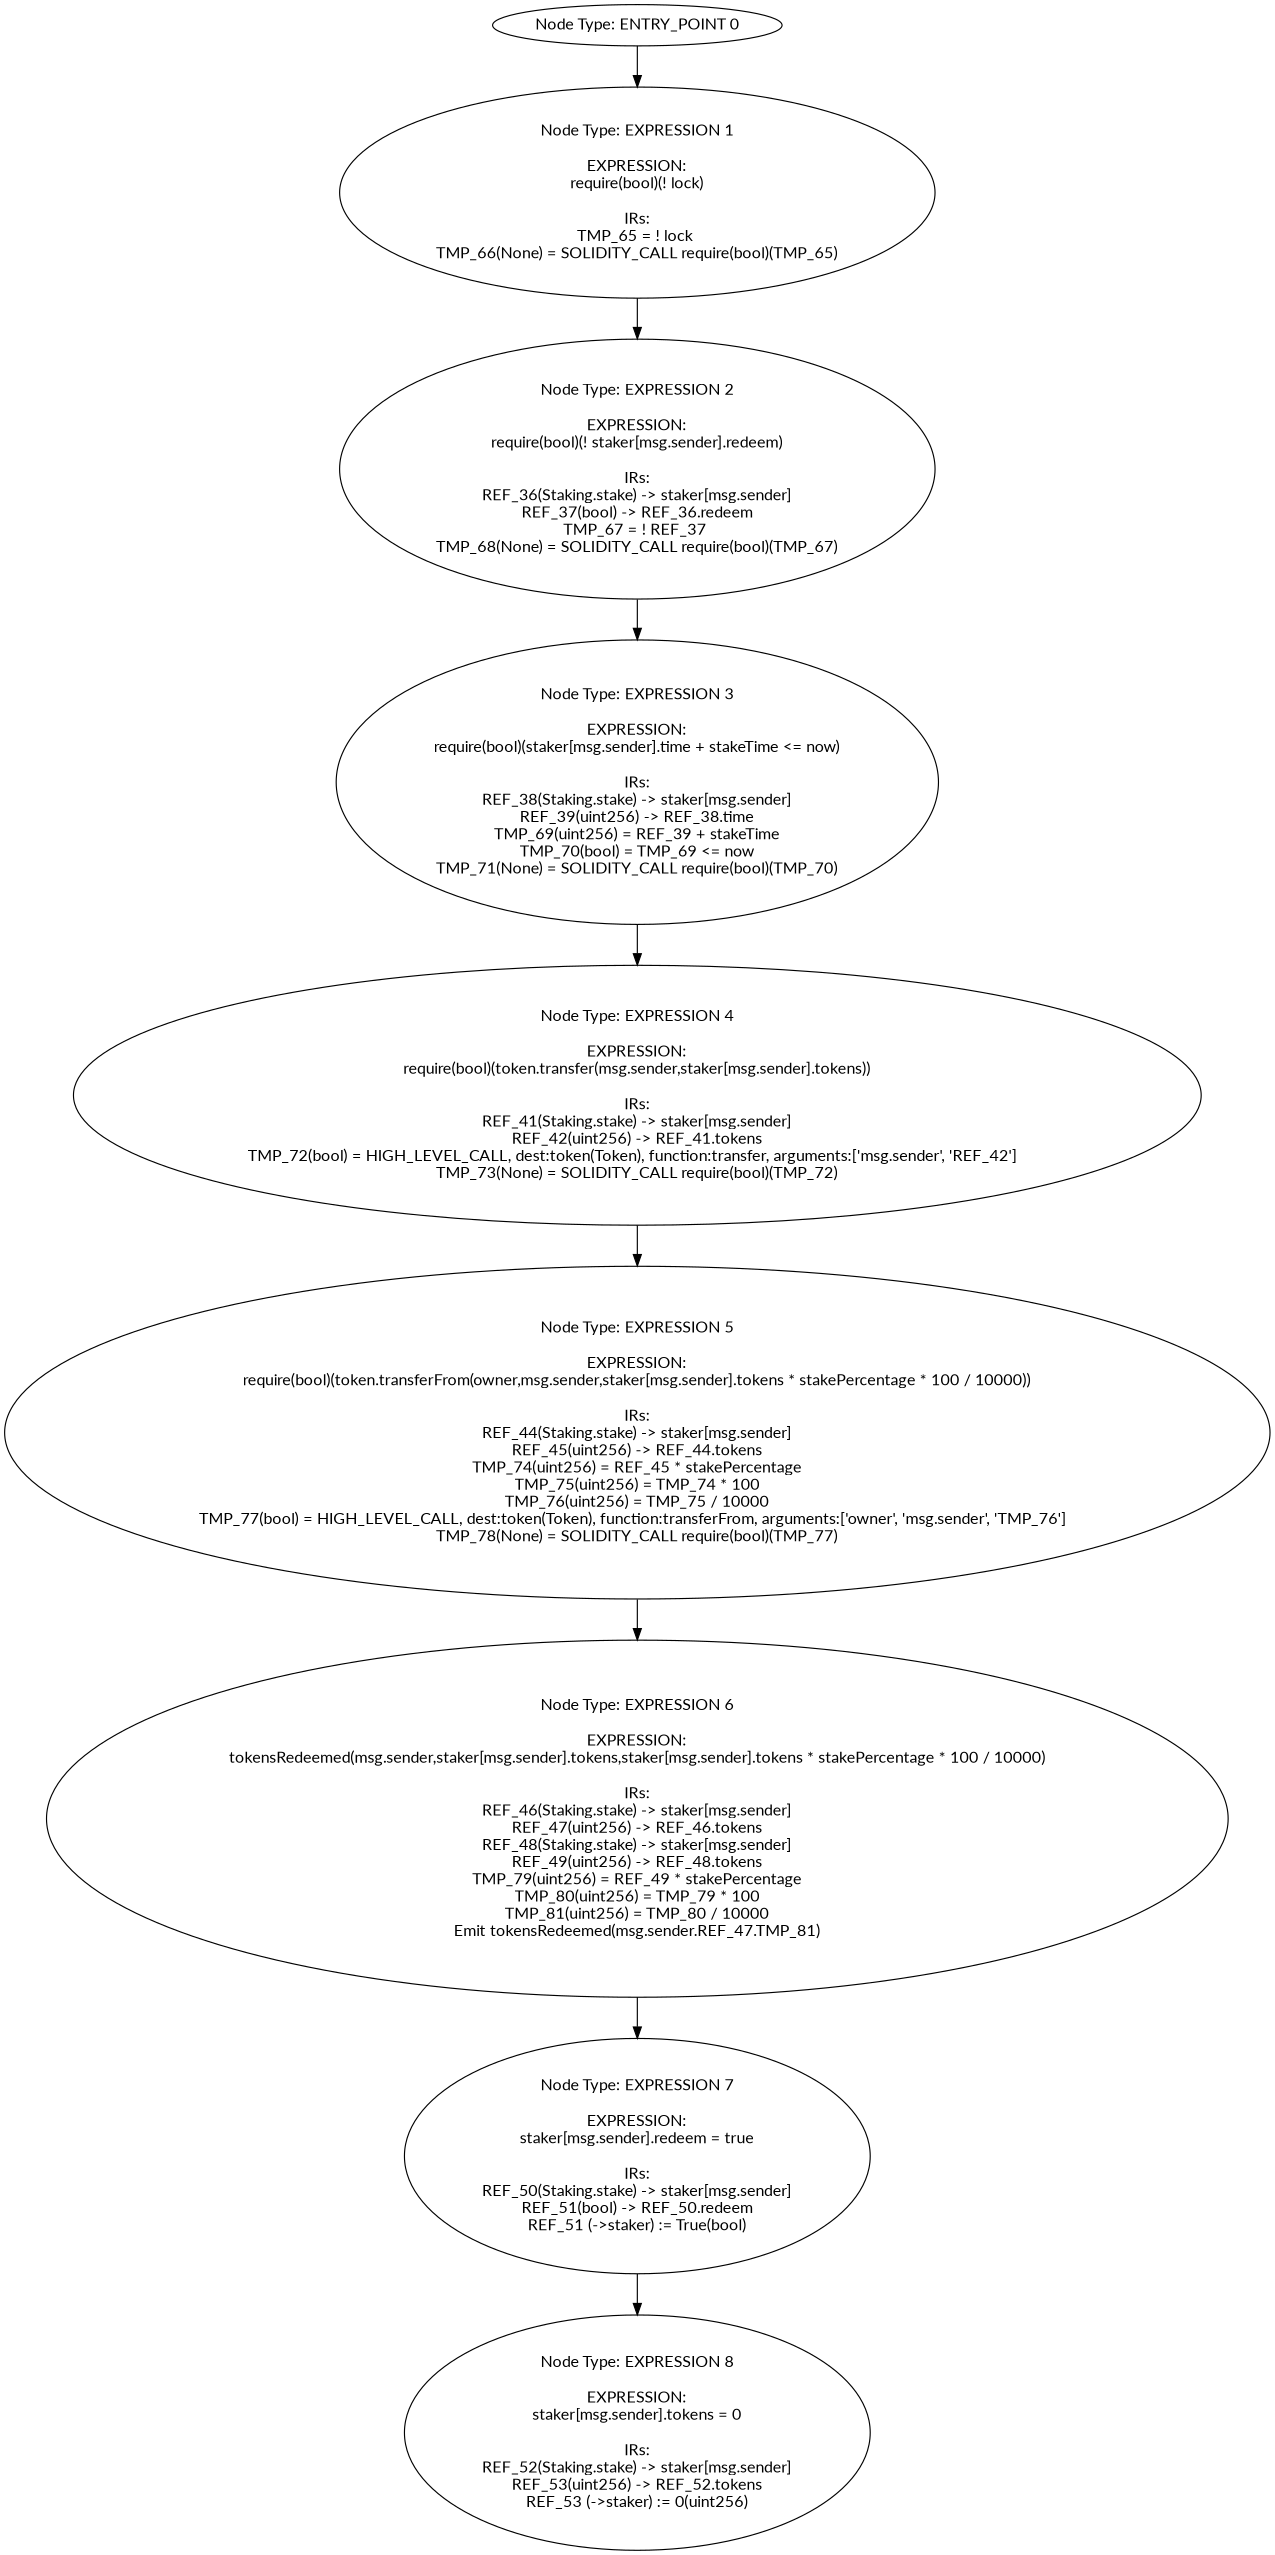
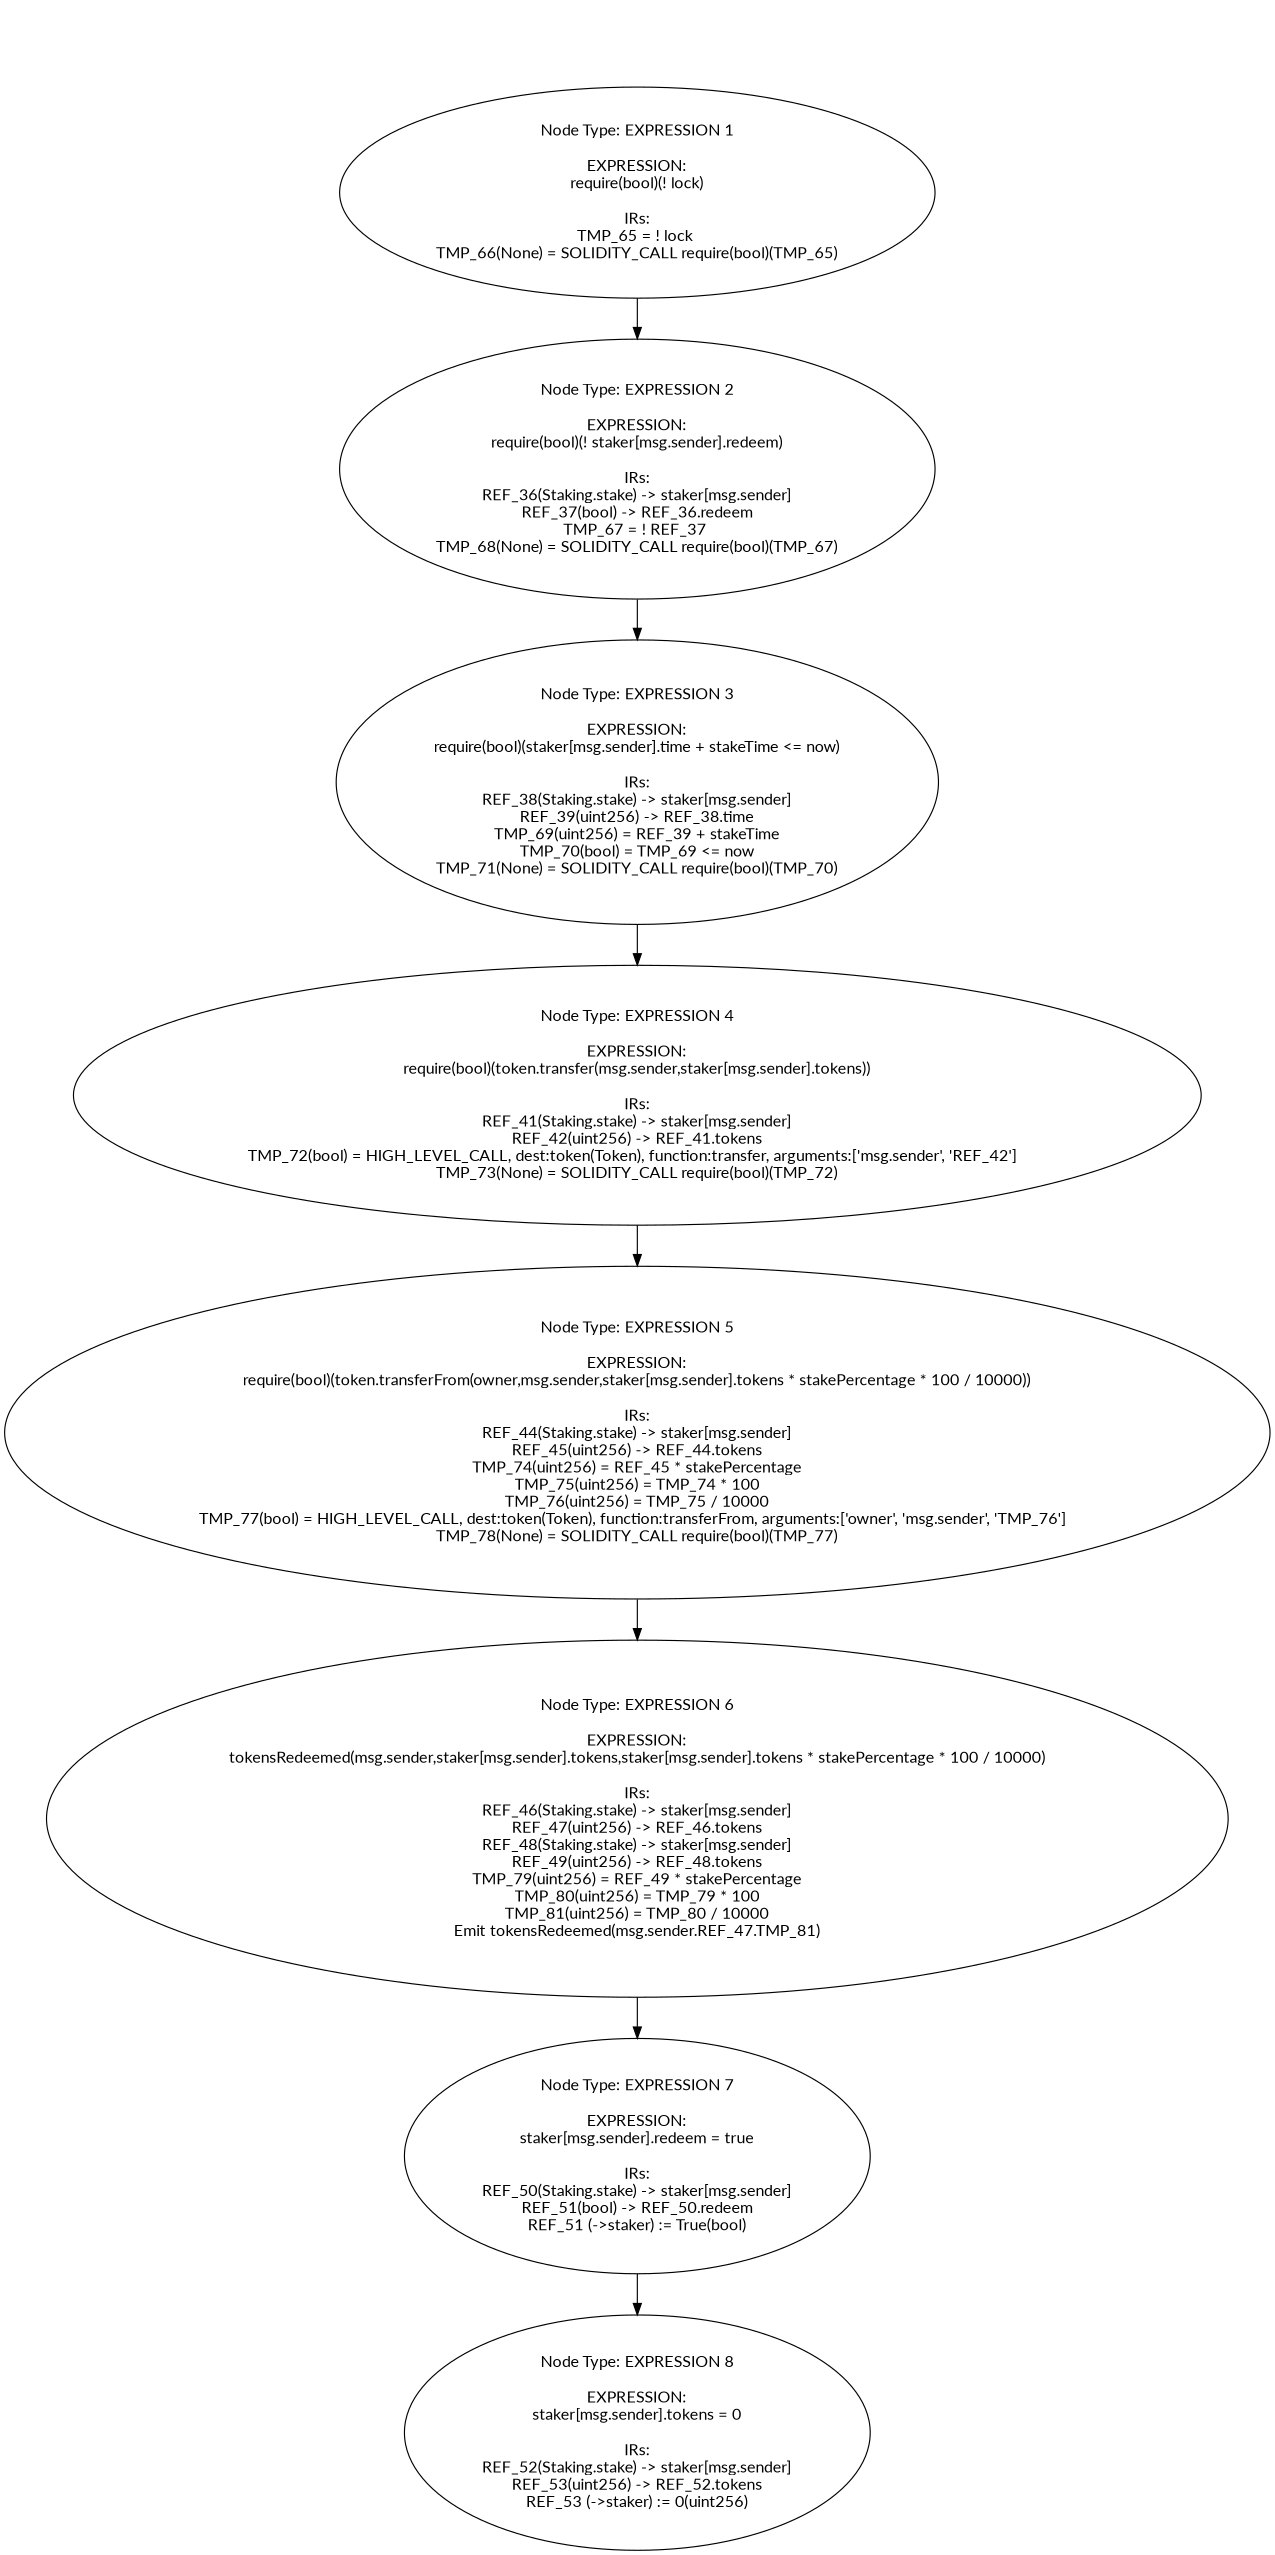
(637, 25) -> none
